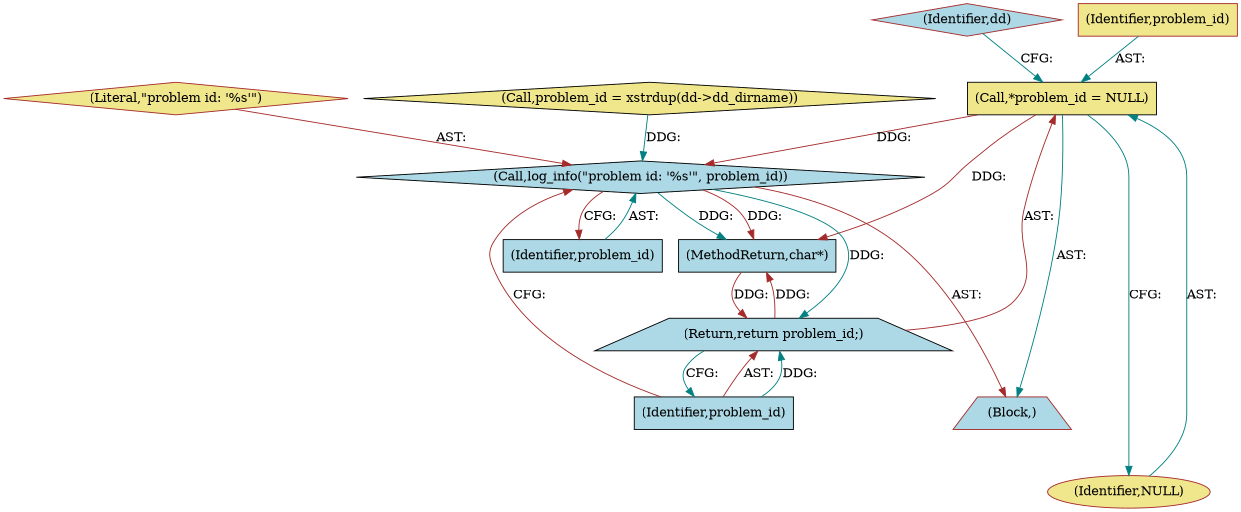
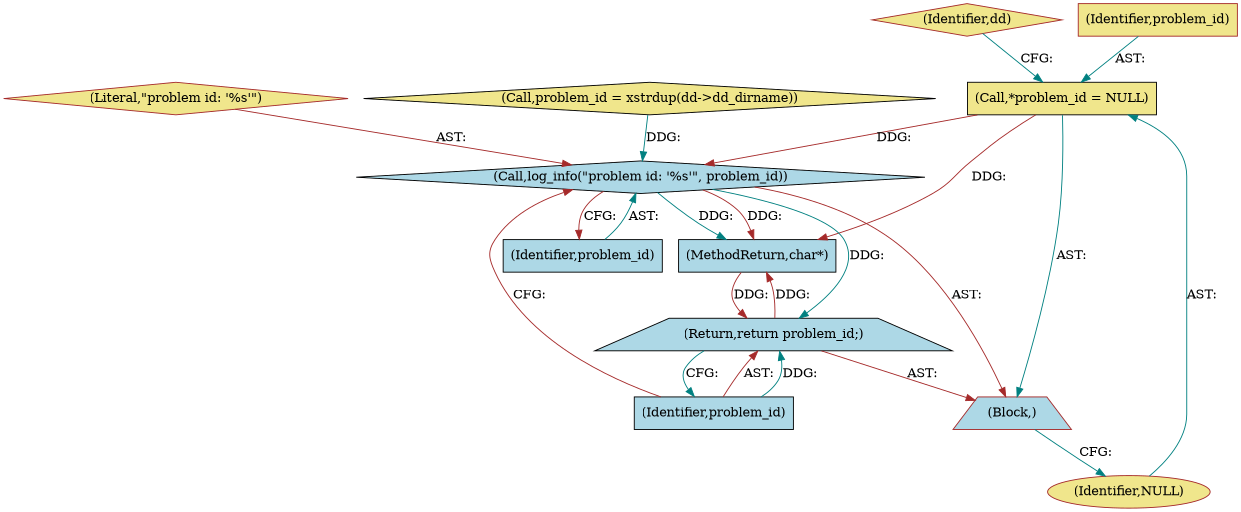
(967, 20) -> (967, 20)
(1027, 268) -> (894, 374)
(1129, 283) -> (1066, 451)
